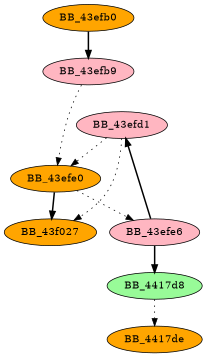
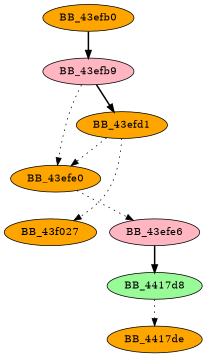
(122, 125) -> (122, 125)
(139, 182) -> (103, 95)
(53, 202) -> none
